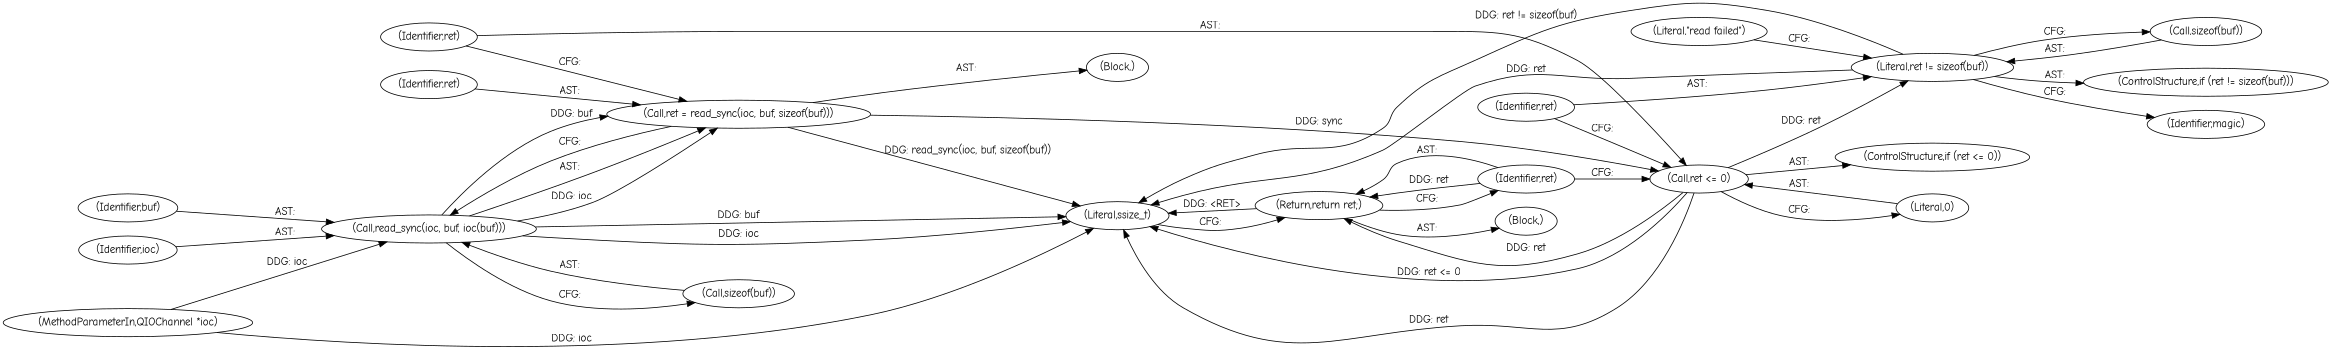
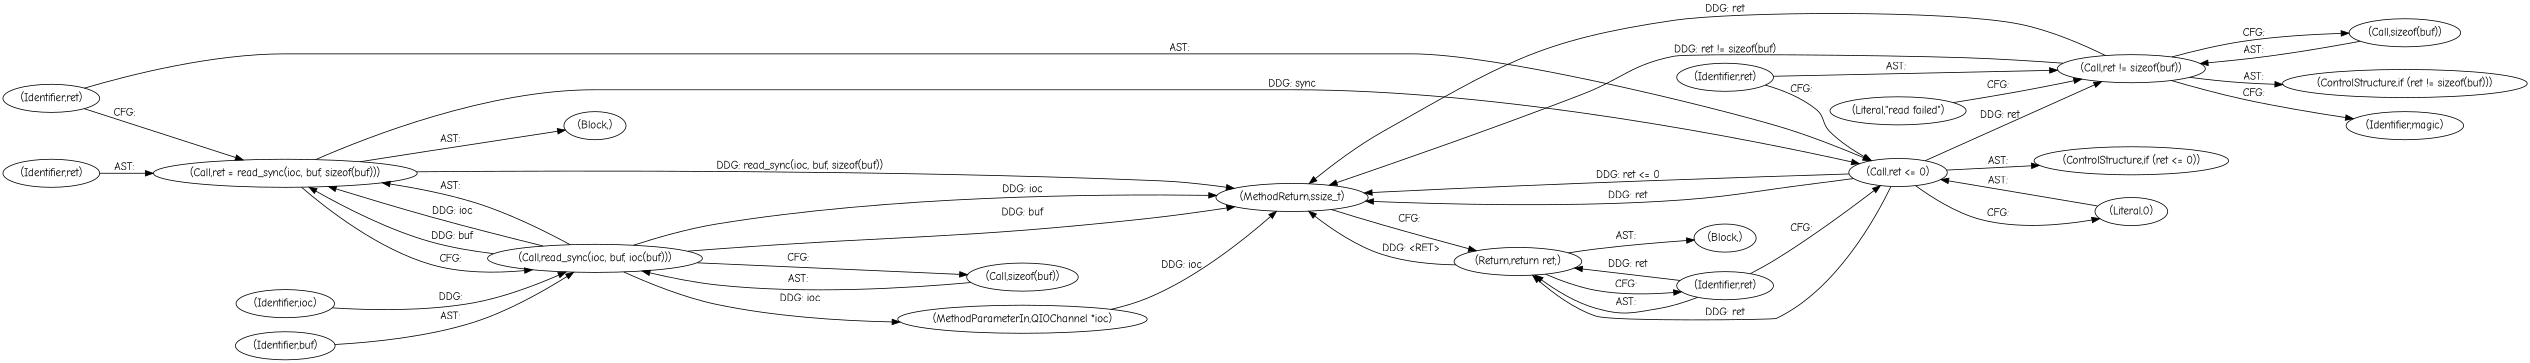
(1932, 67) -> (2131, 69)
(1117, 216) -> (1292, 197)
(287, 232) -> (452, 297)
(275, 277) -> (755, 311)
